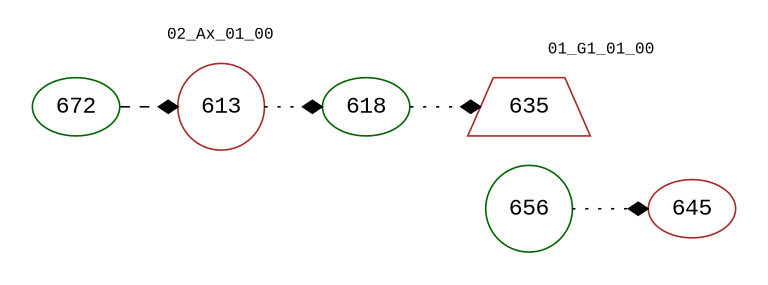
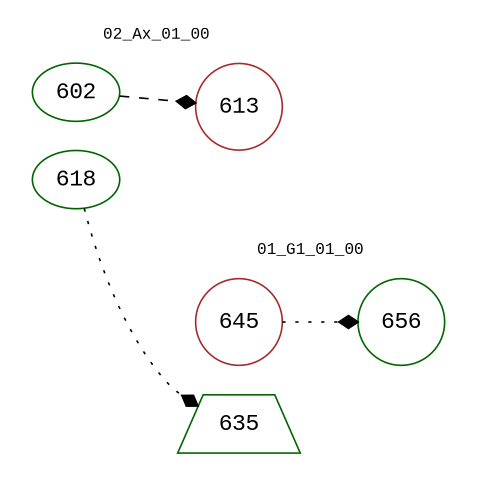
(76, 107) -> (76, 92)
(283, 107) -> none
(529, 107) -> (239, 424)
(600, 209) -> (310, 322)
(692, 209) -> (239, 322)
